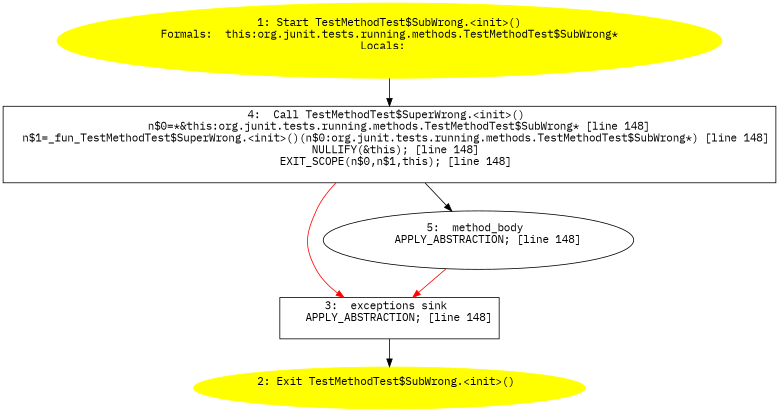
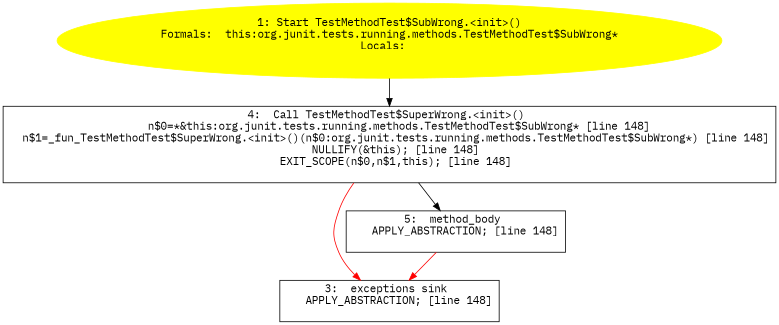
(478, 240) -> (456, 232)
(389, 388) -> none
